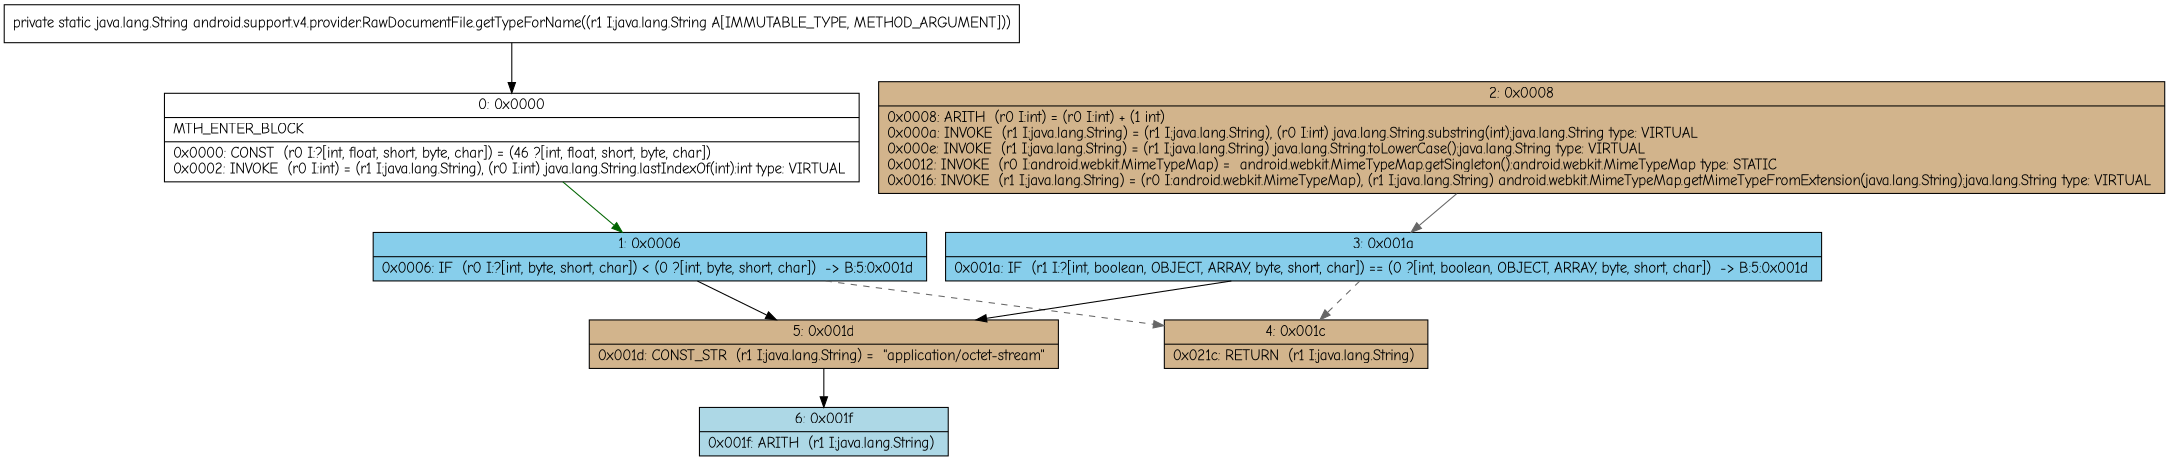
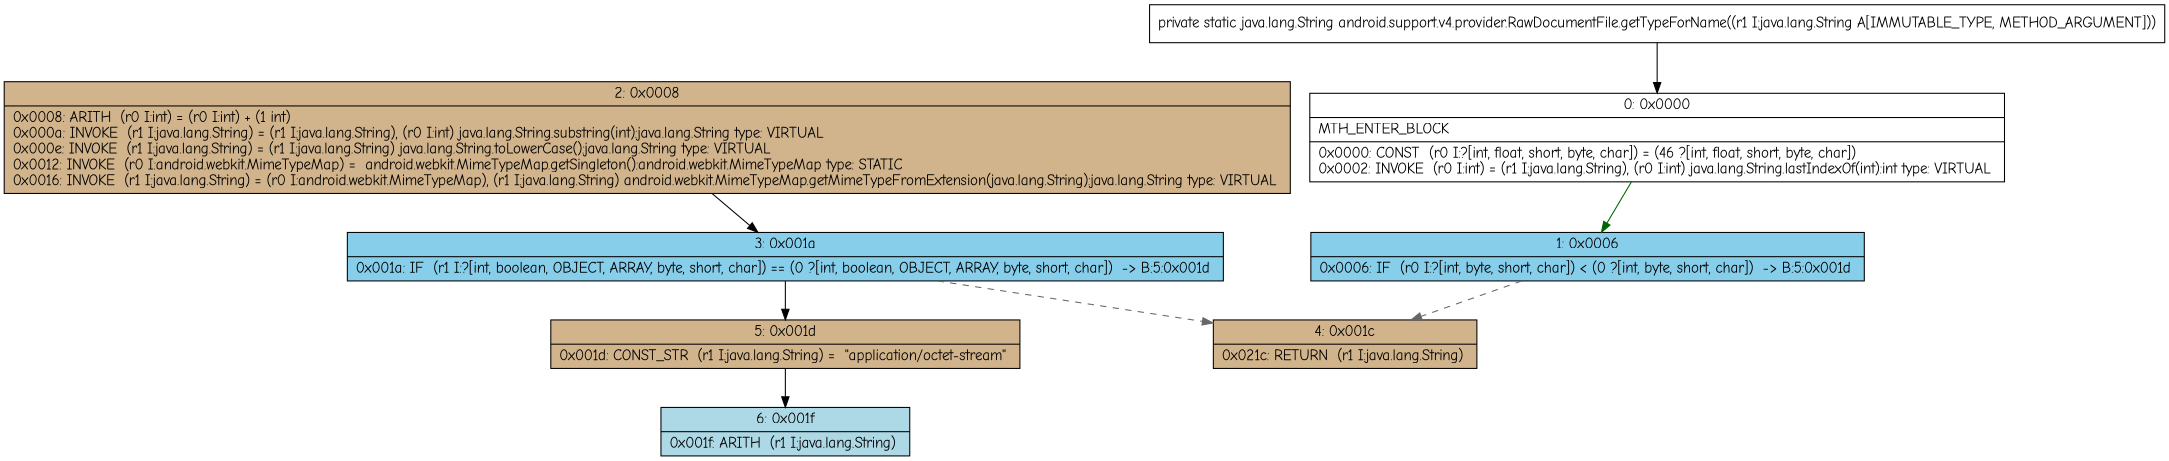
(1438, 210) -> (731, 210)
(732, 298) -> none
